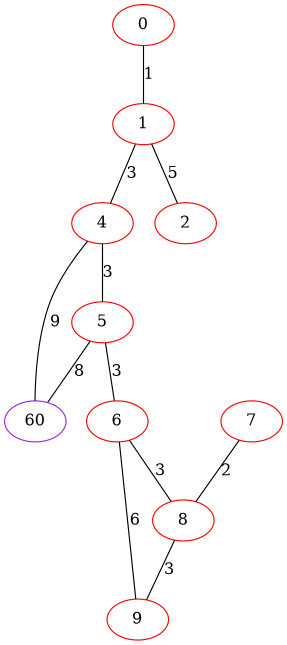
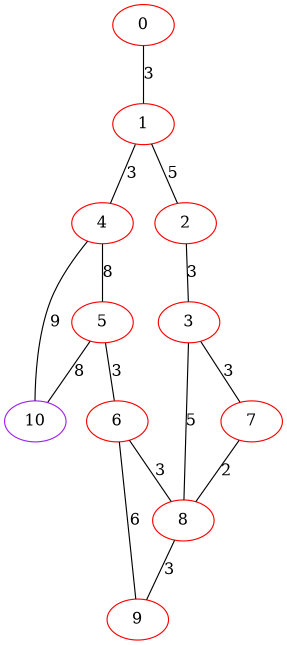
(149, 75) -> (149, 75)
(108, 273) -> (108, 273)
none -> (189, 322)
(35, 421) -> (35, 421)
